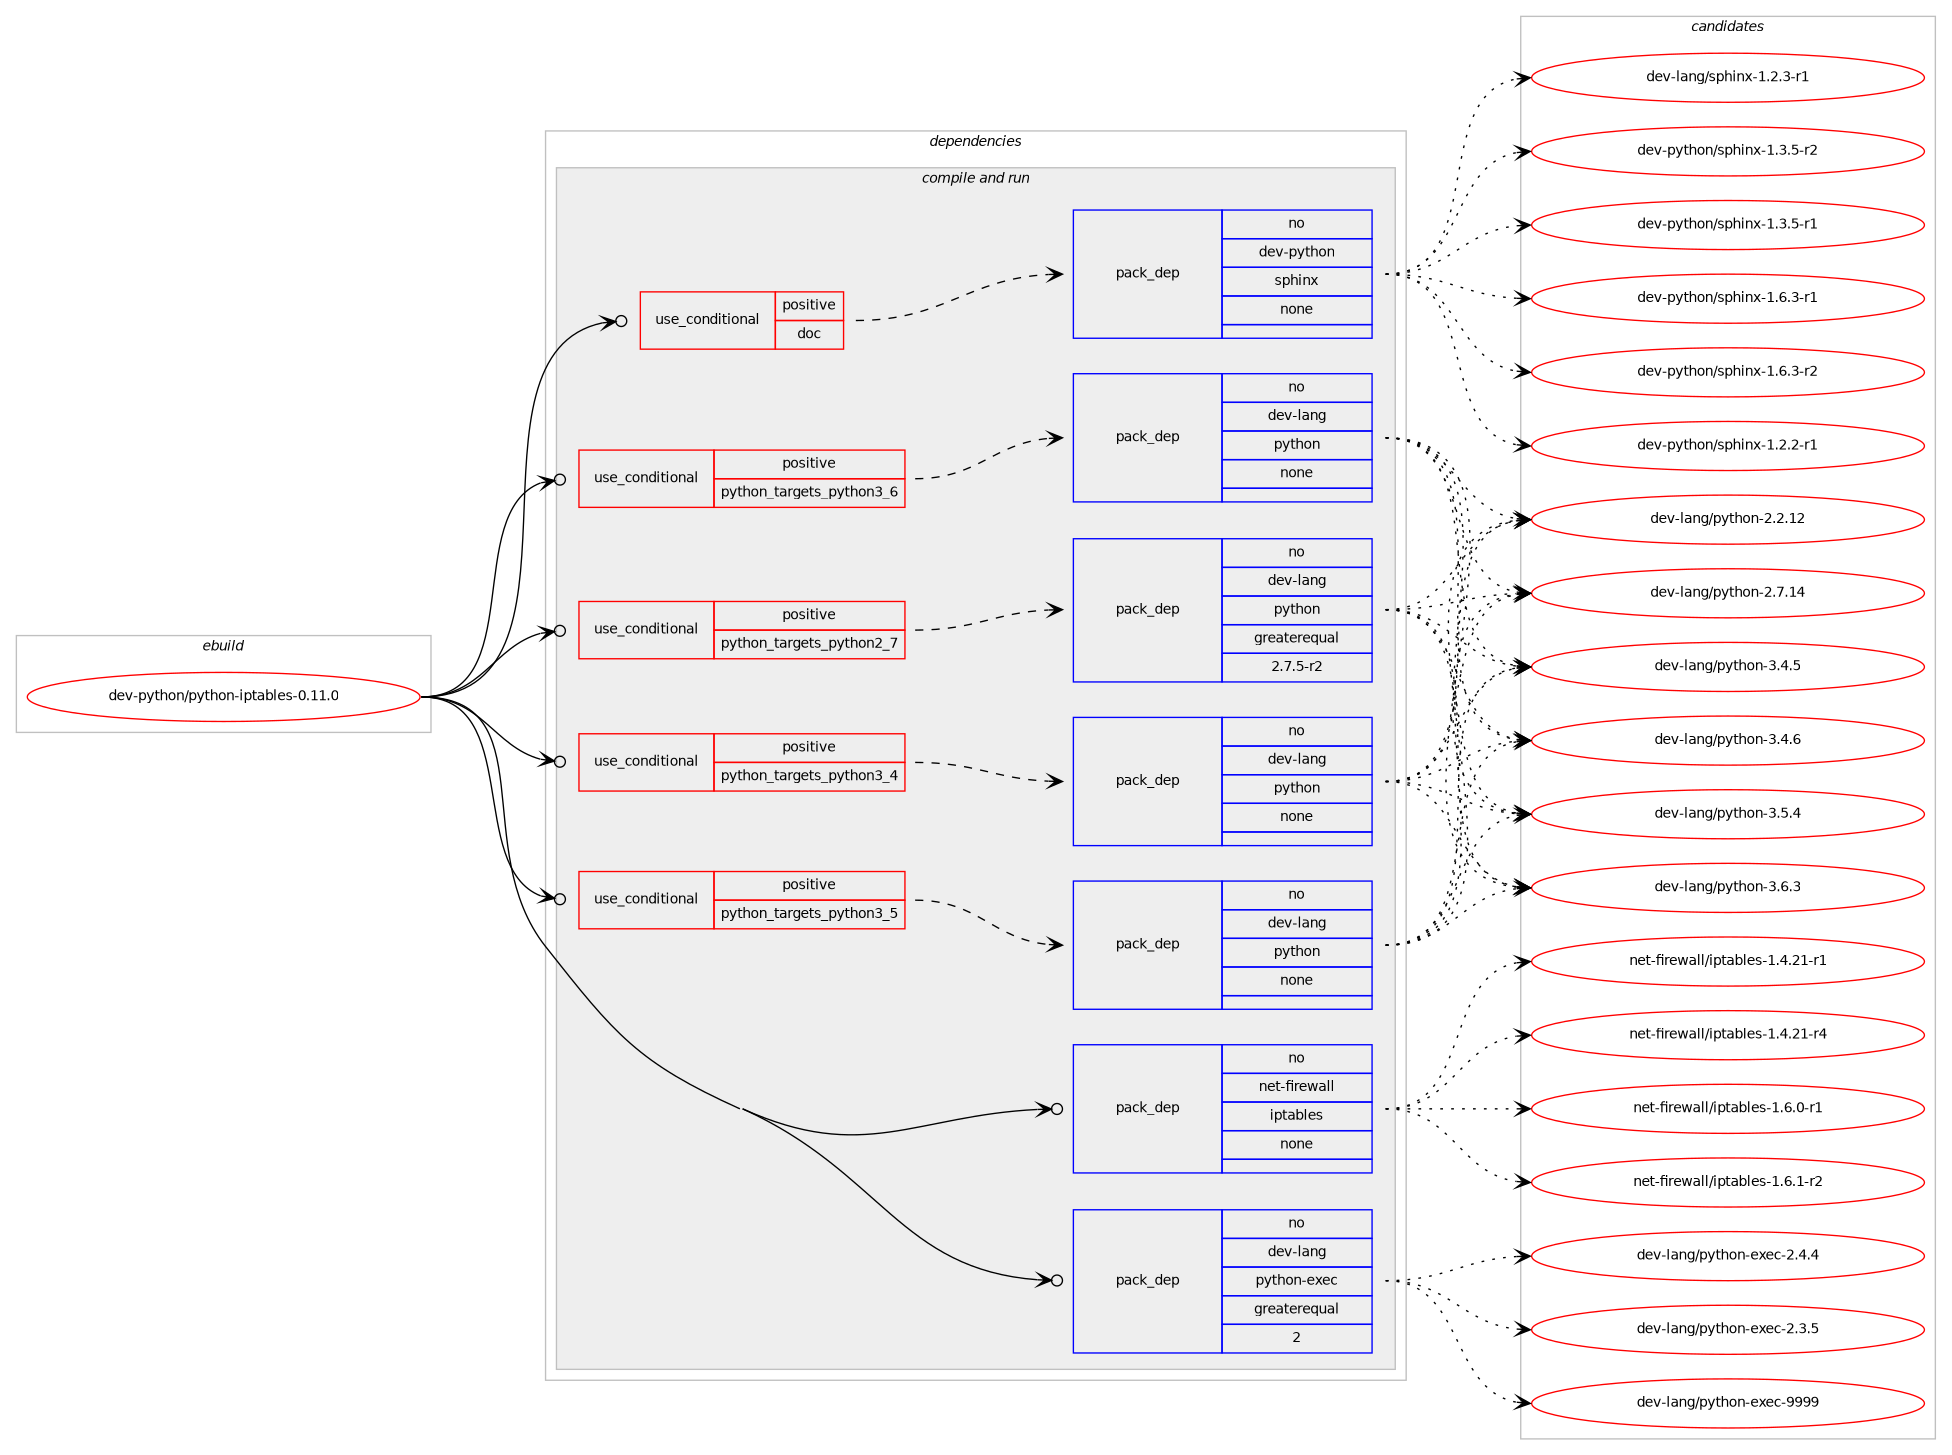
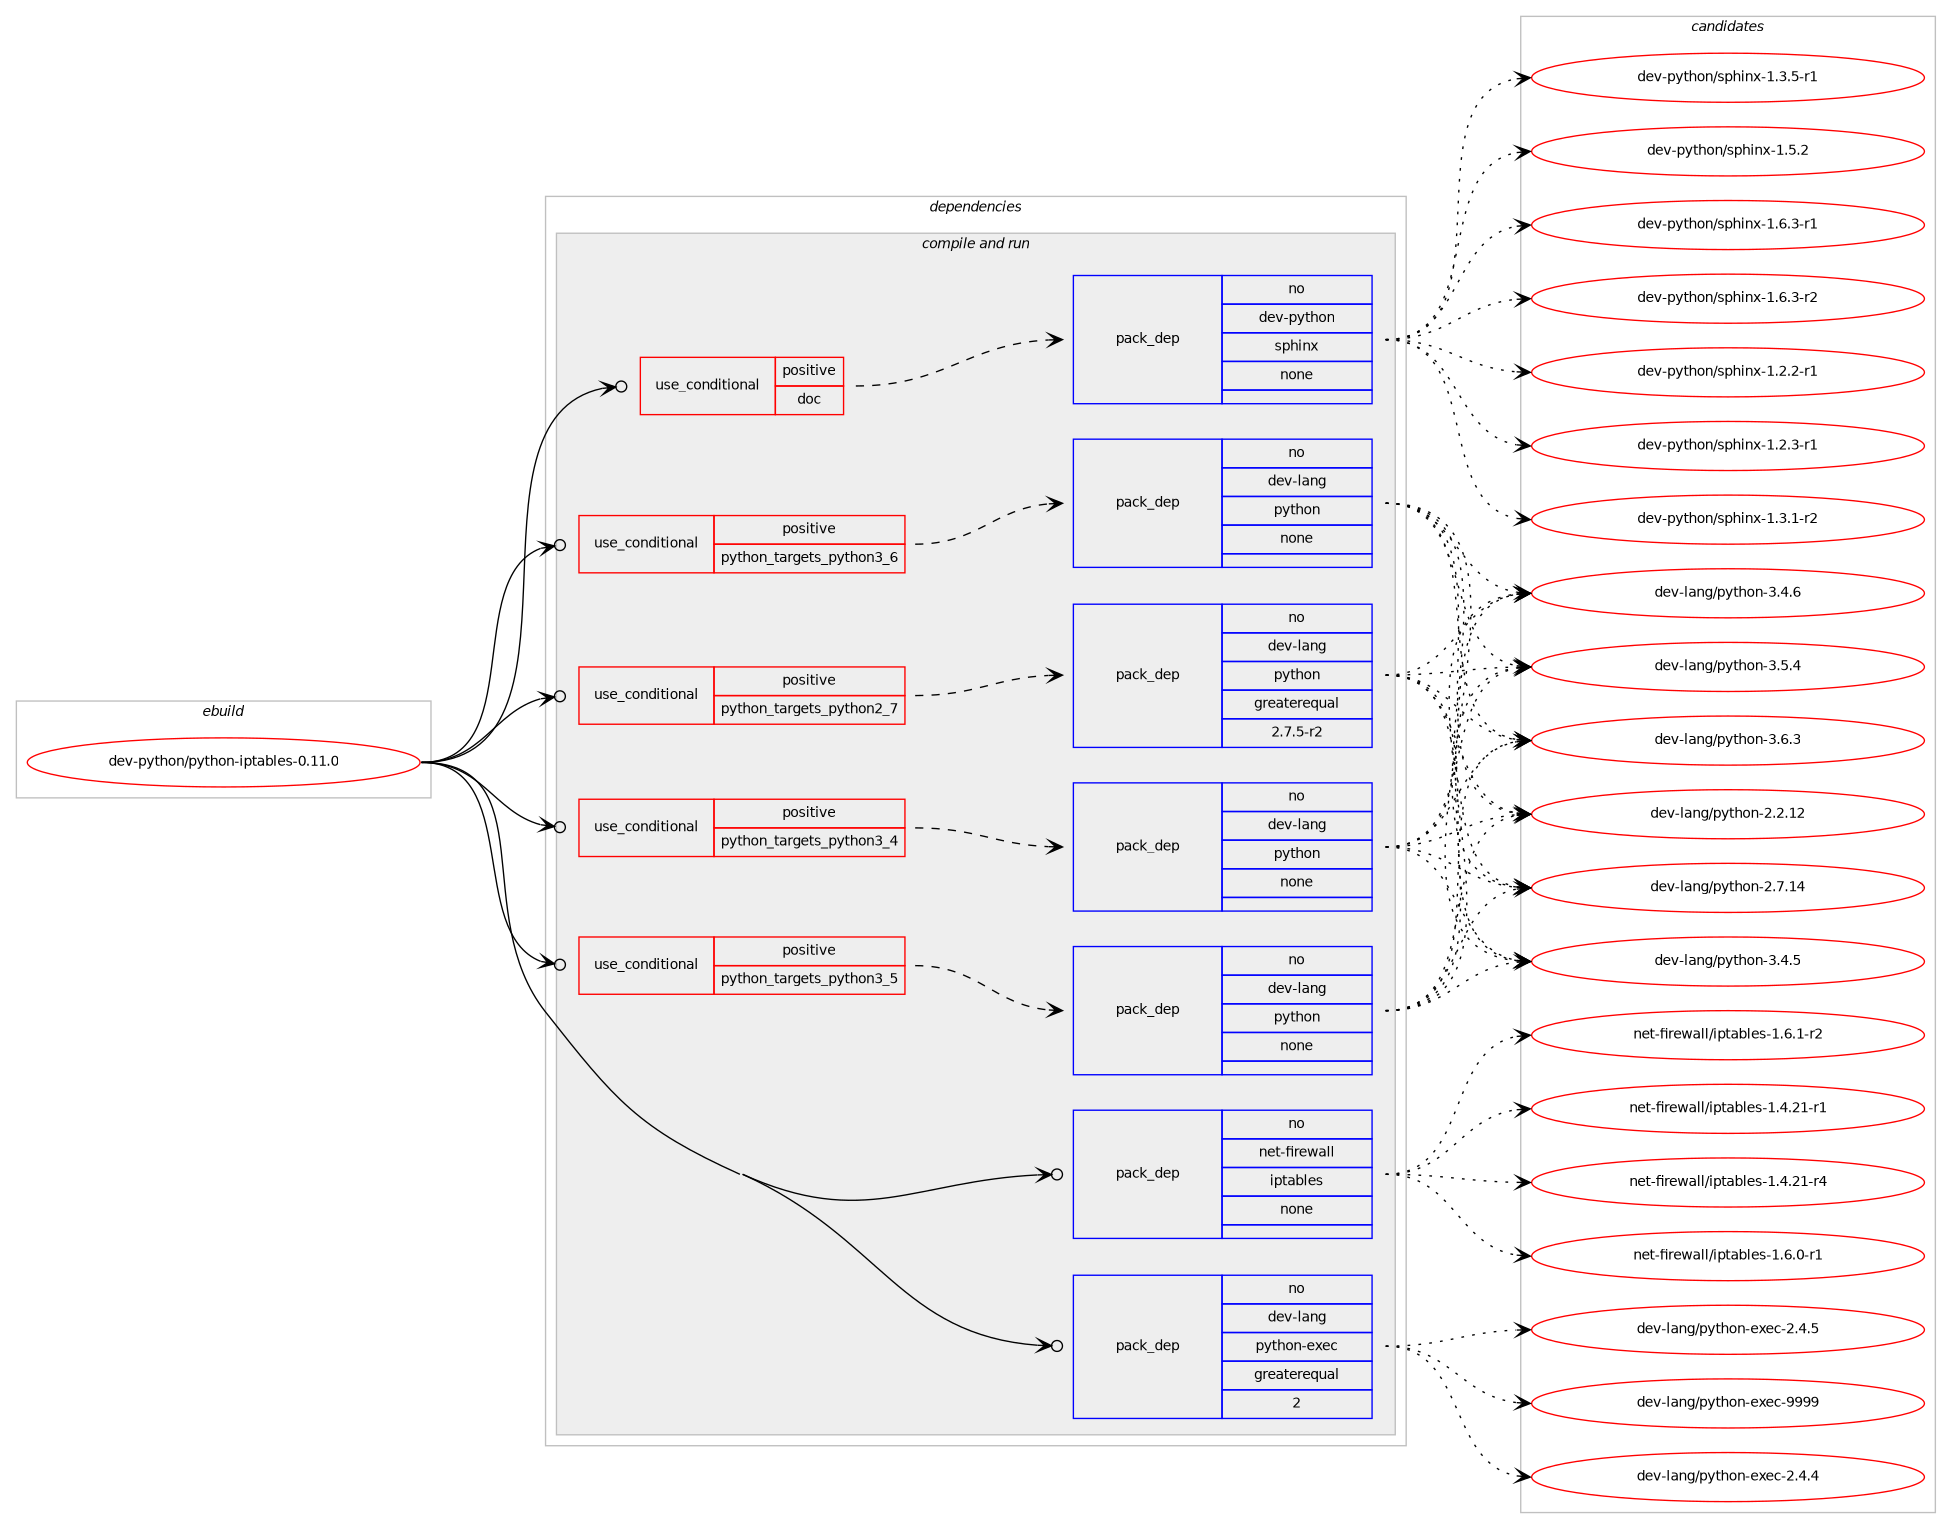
(1728, 78) -> (1728, 446)
(1728, 151) -> (1728, 520)
none -> (1728, 151)
(1728, 1330) -> (1728, 1330)
